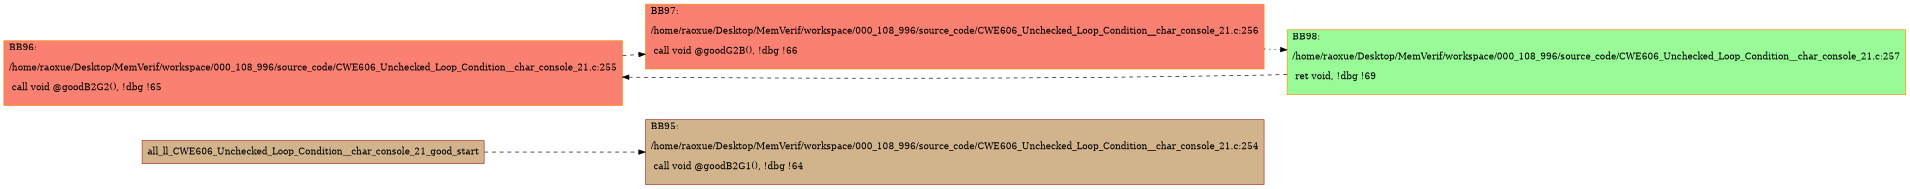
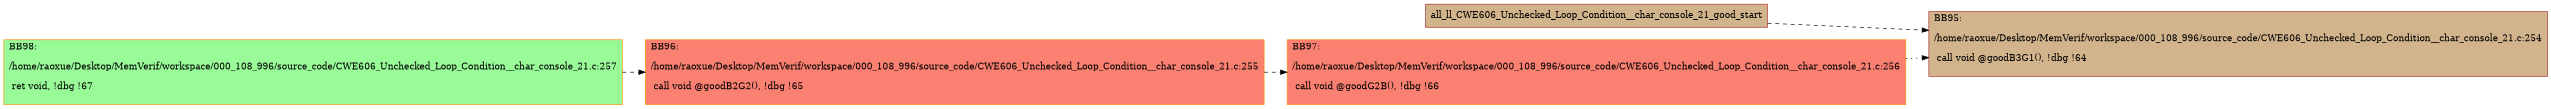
(1272, 49) -> (1914, 58)
(1334, 77) -> (51, 87)
(727, 167) -> (2010, 58)
